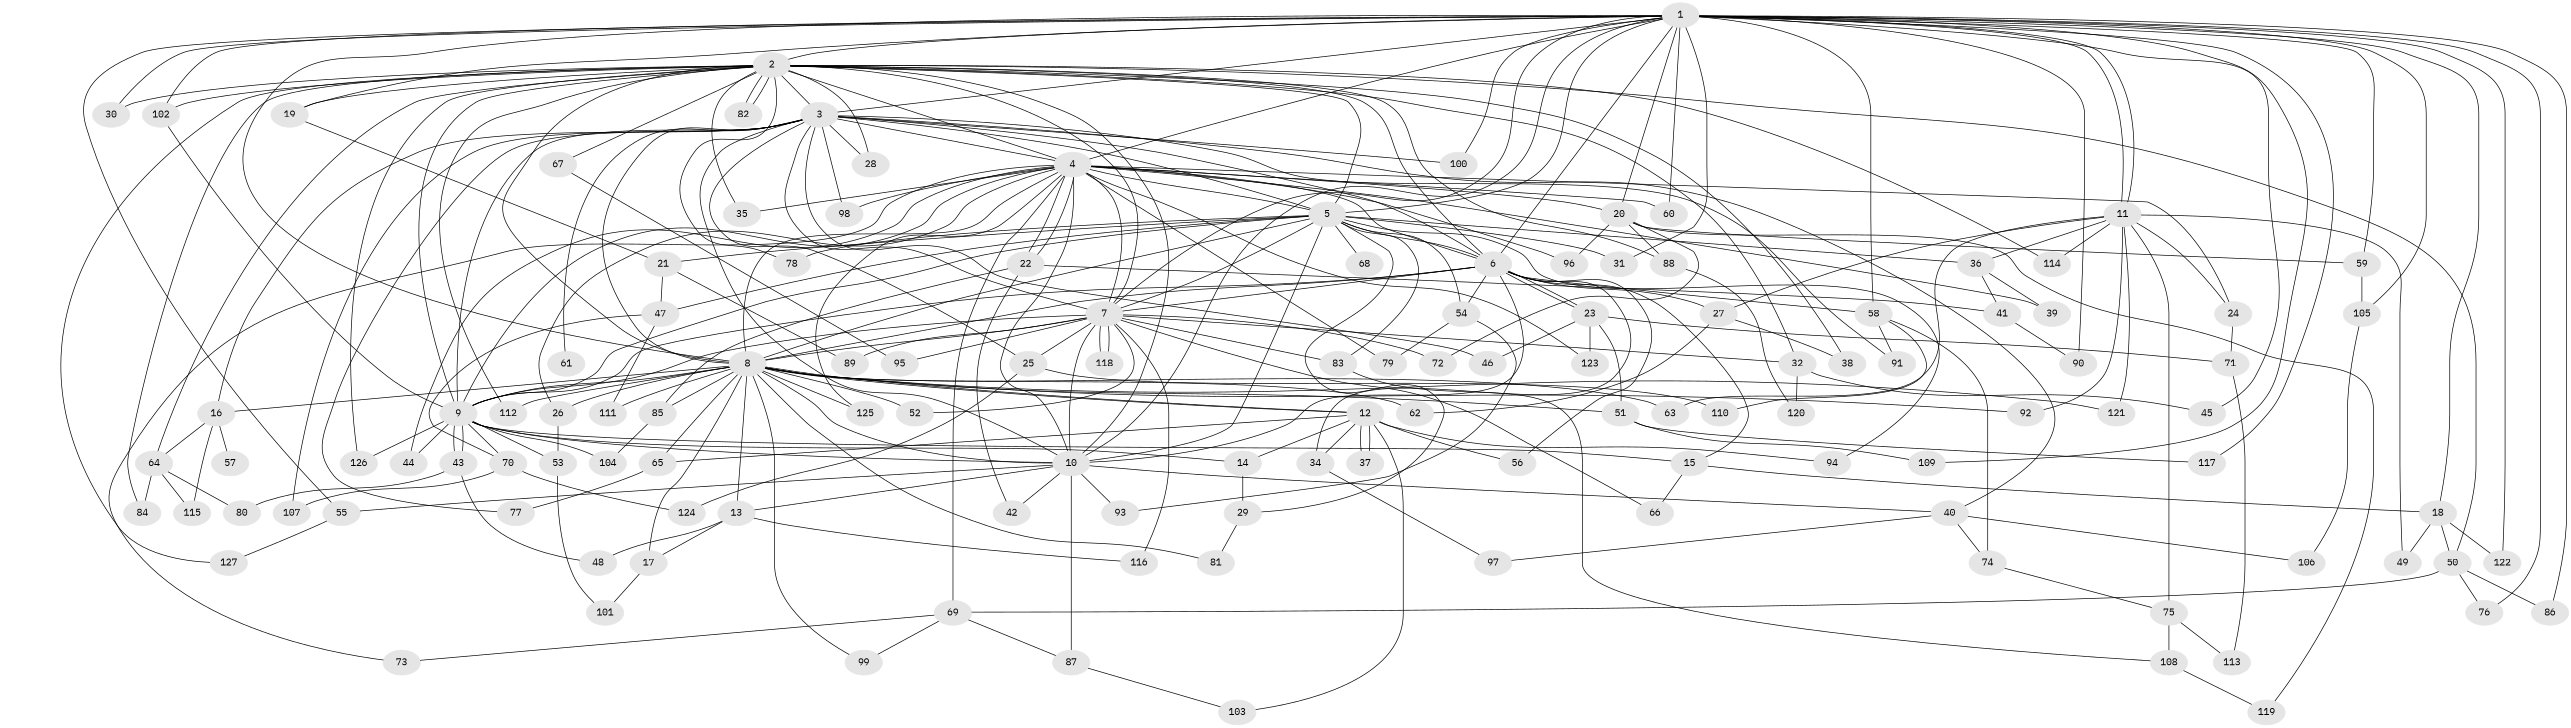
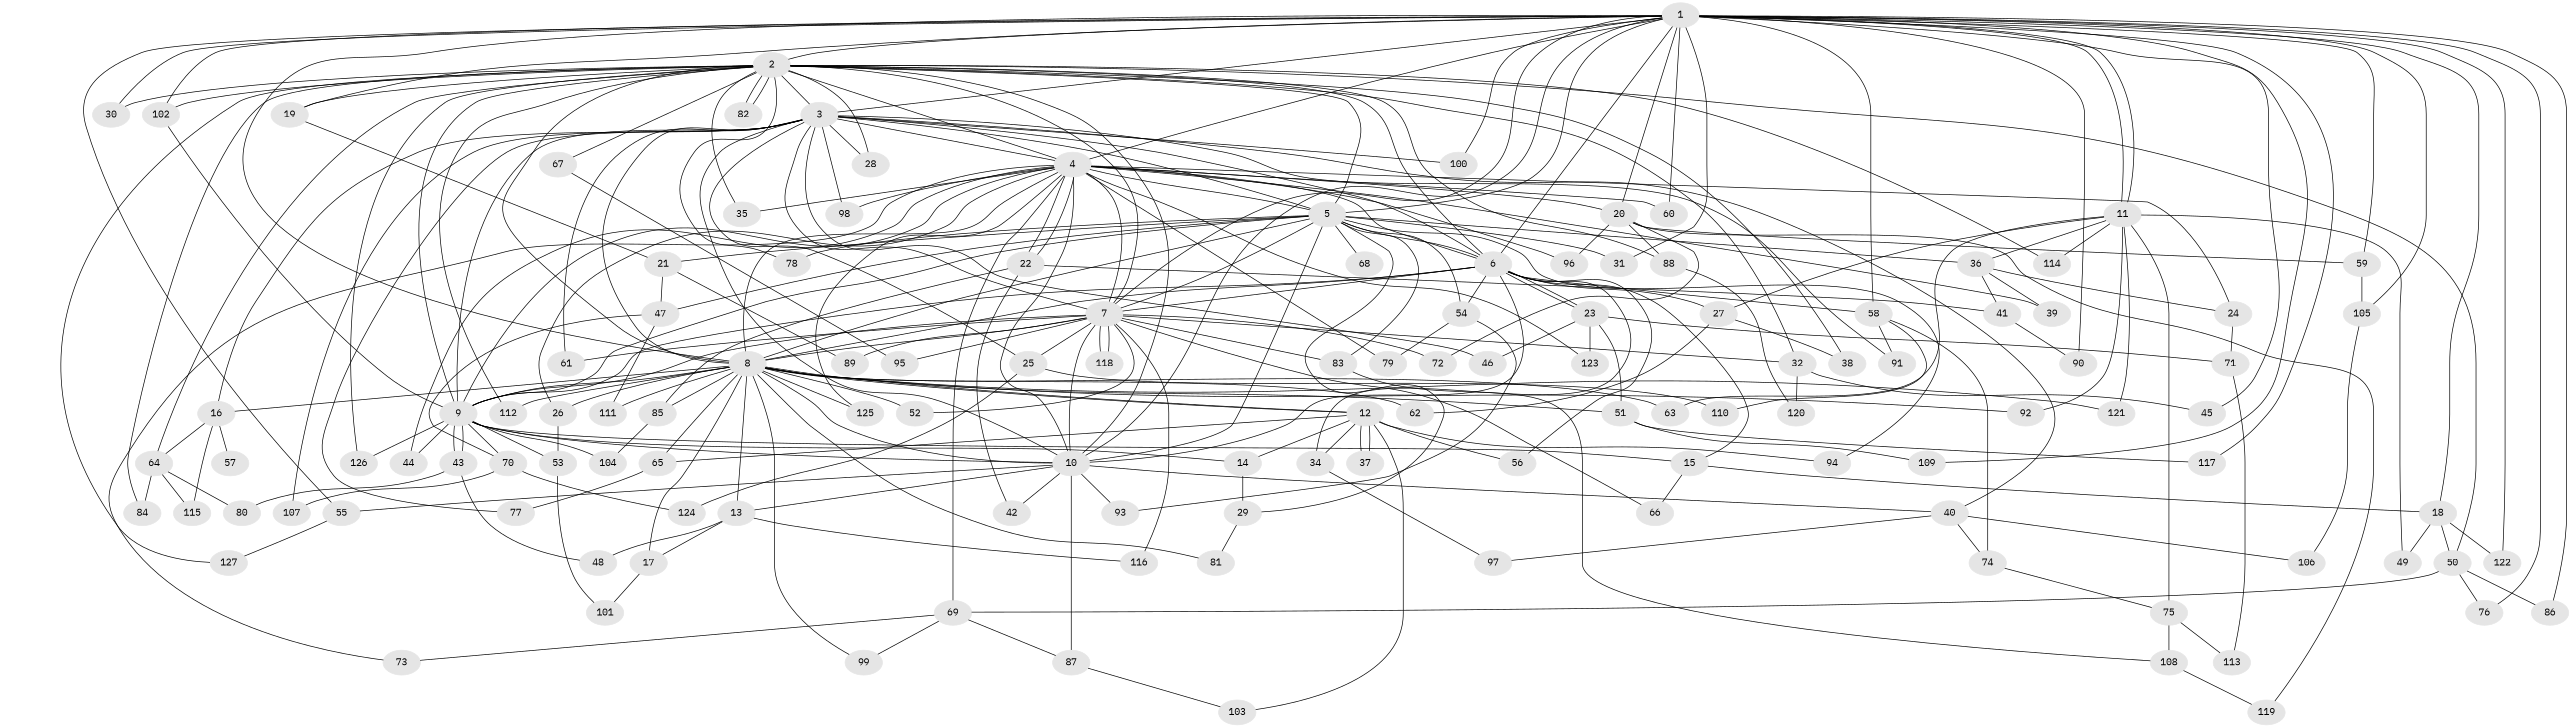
(2190, 262) -> (2104, 291)
none -> (759, 340)
